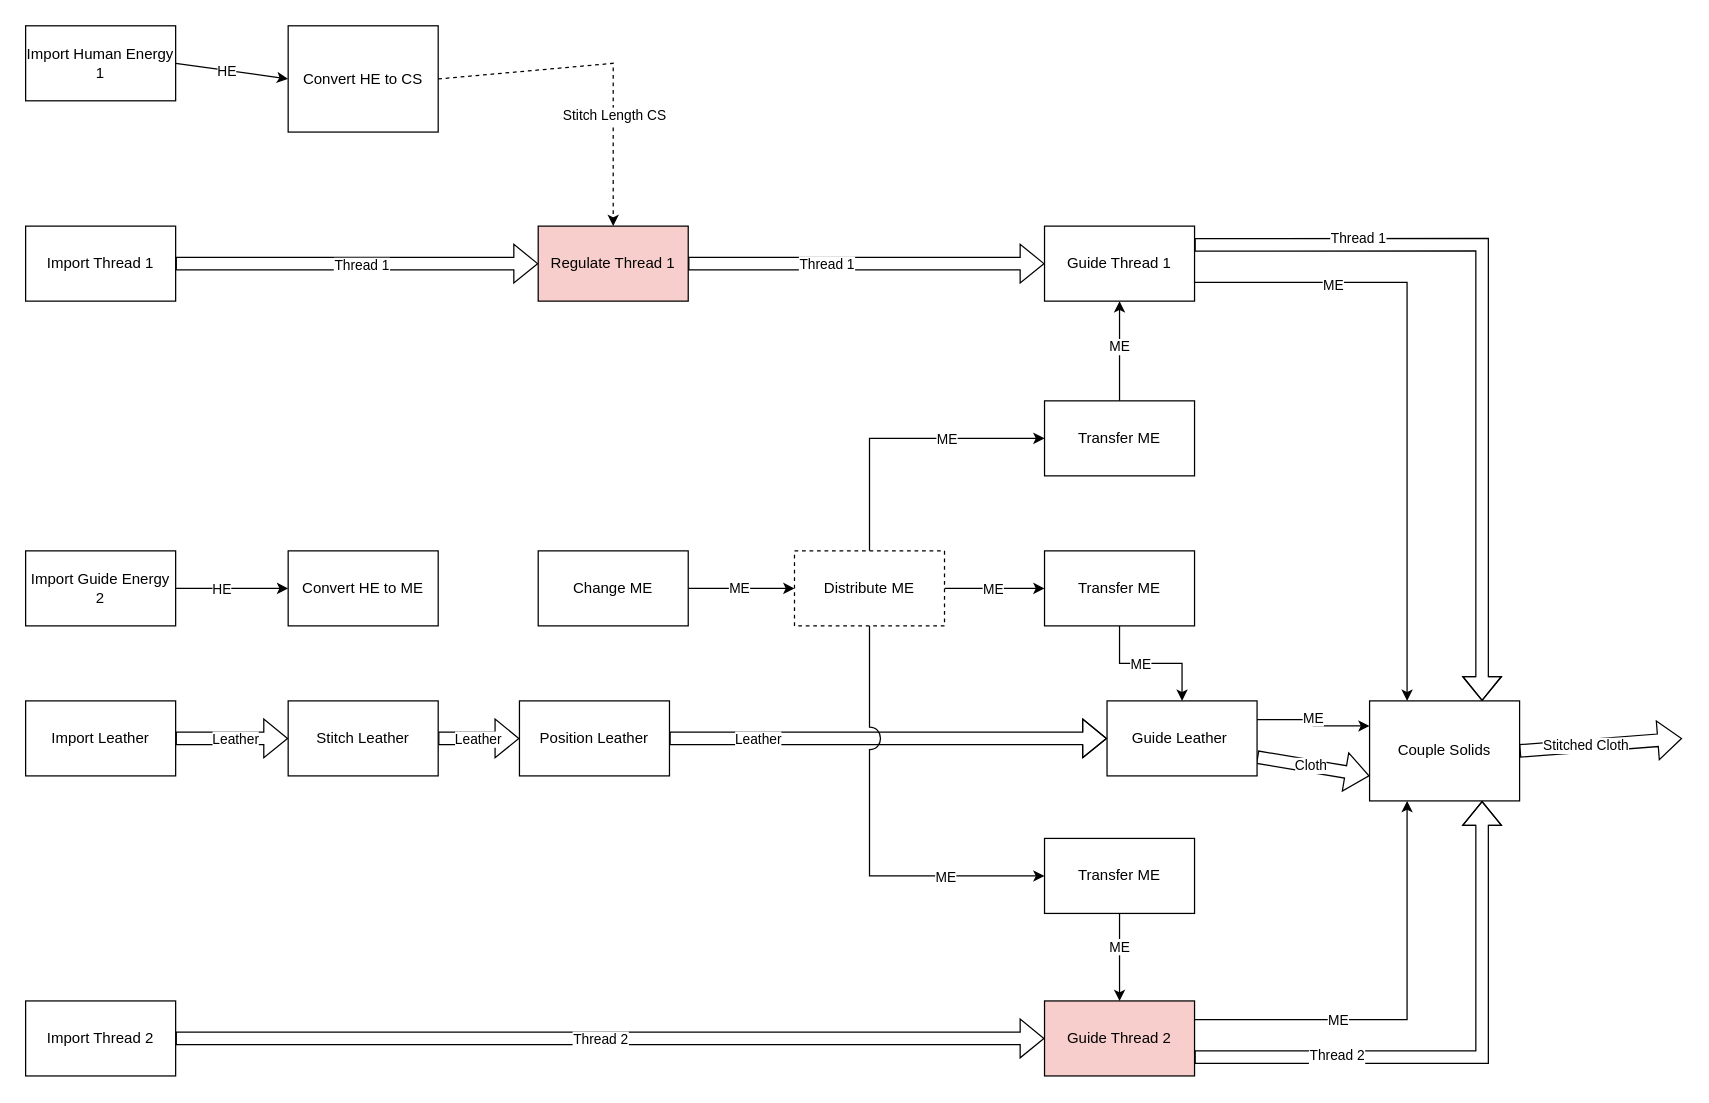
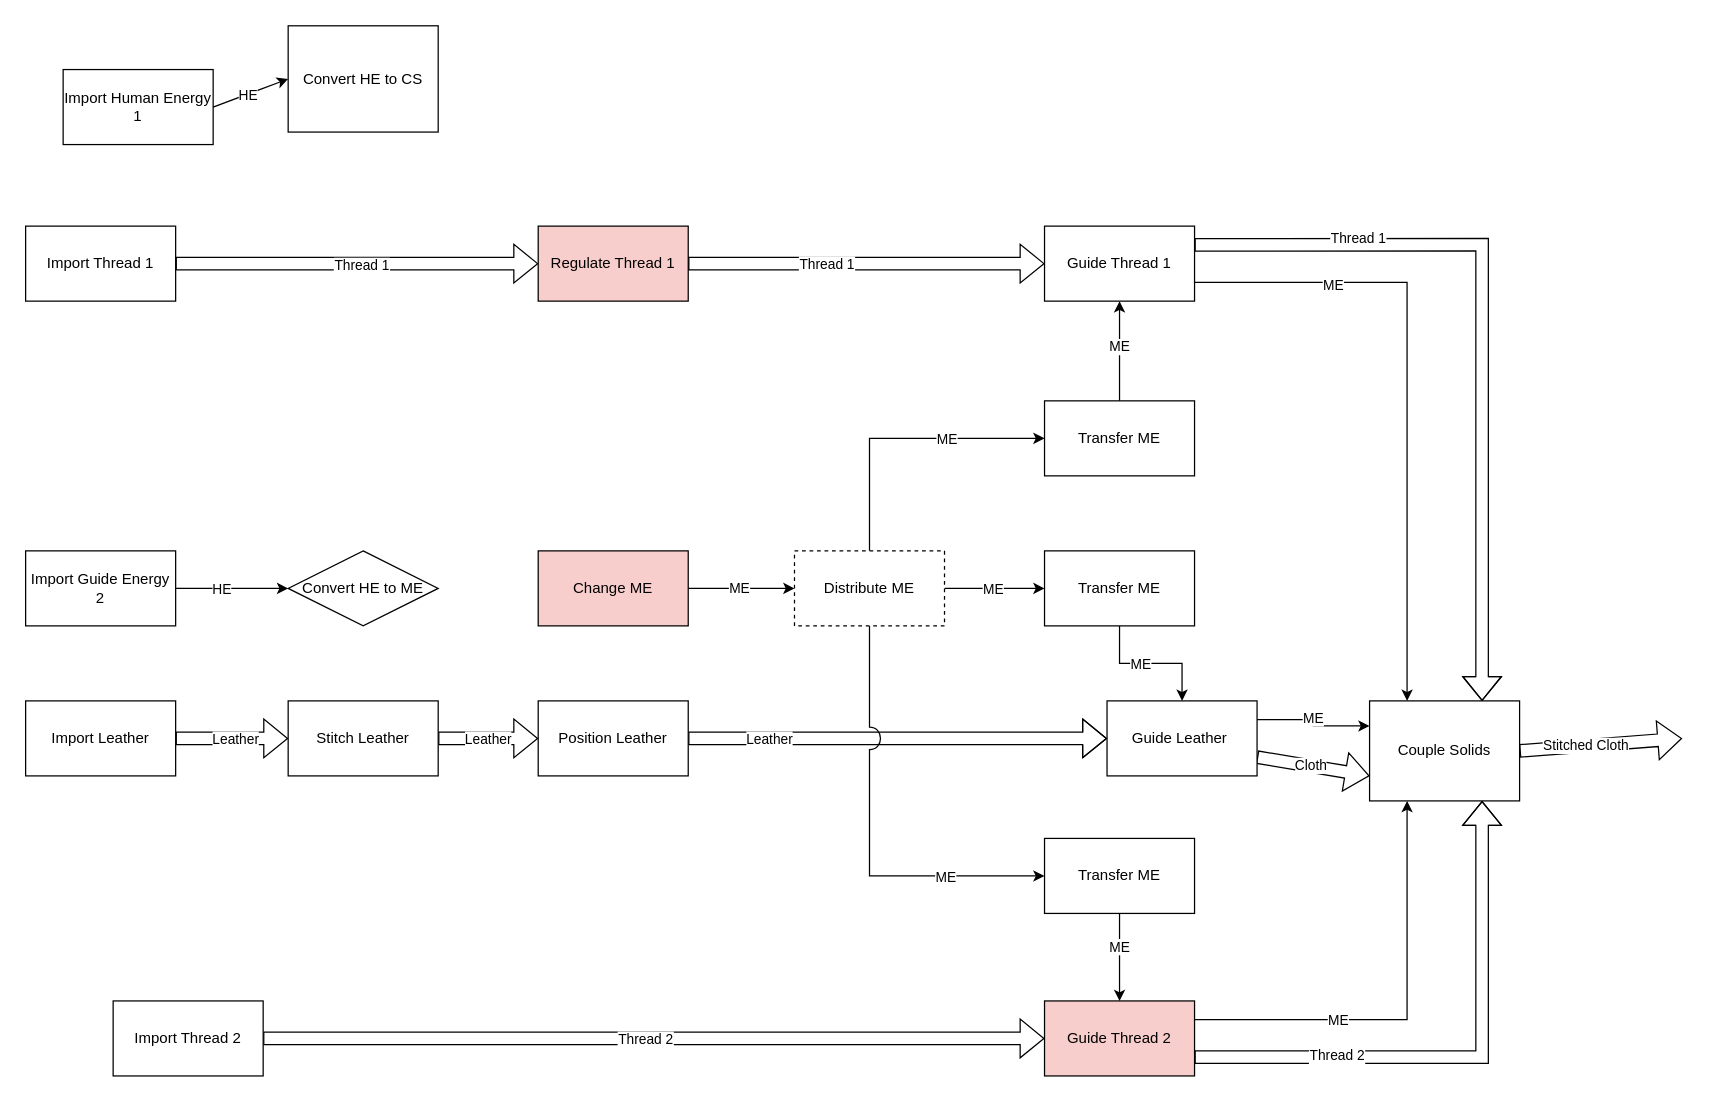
(101, 63) -> (138, 107)
(602, 64) -> none
(363, 588) -> (363, 588)
(613, 588) -> (613, 588)
(594, 738) -> (613, 738)
(101, 1038) -> (188, 1038)
